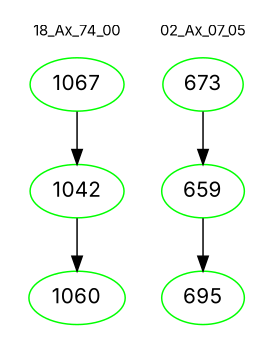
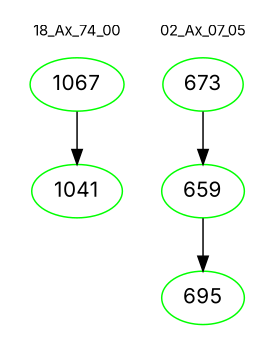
(77, 191) -> (77, 191)
(77, 298) -> none
